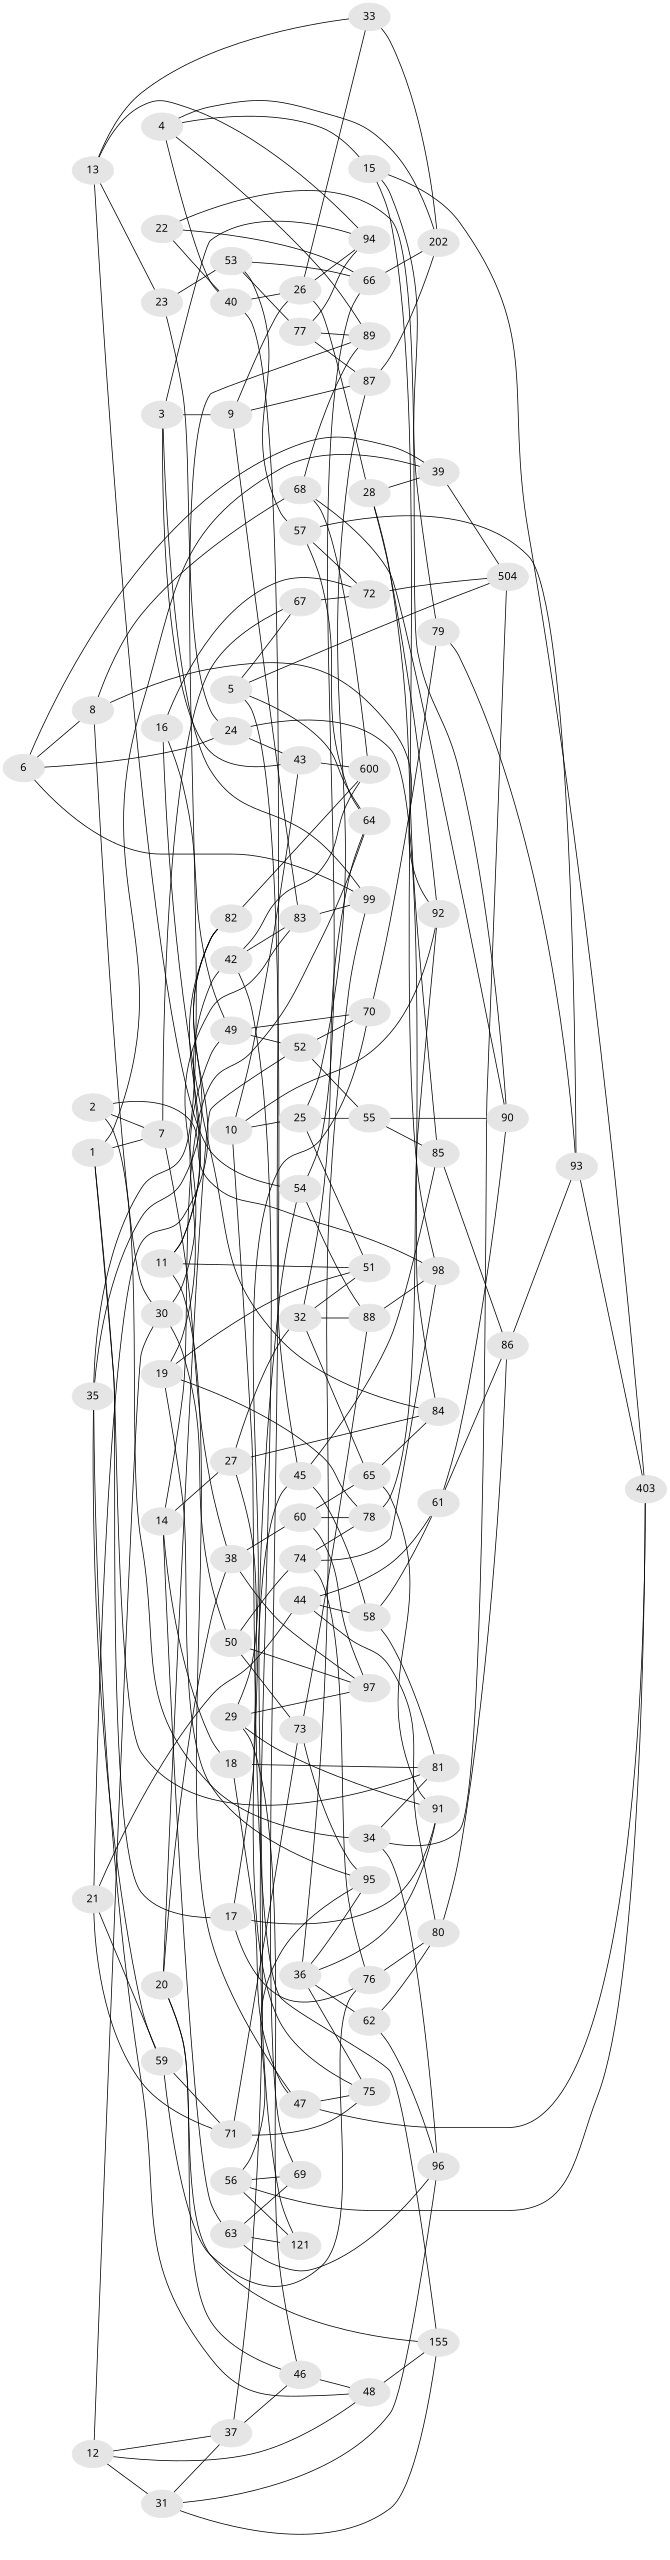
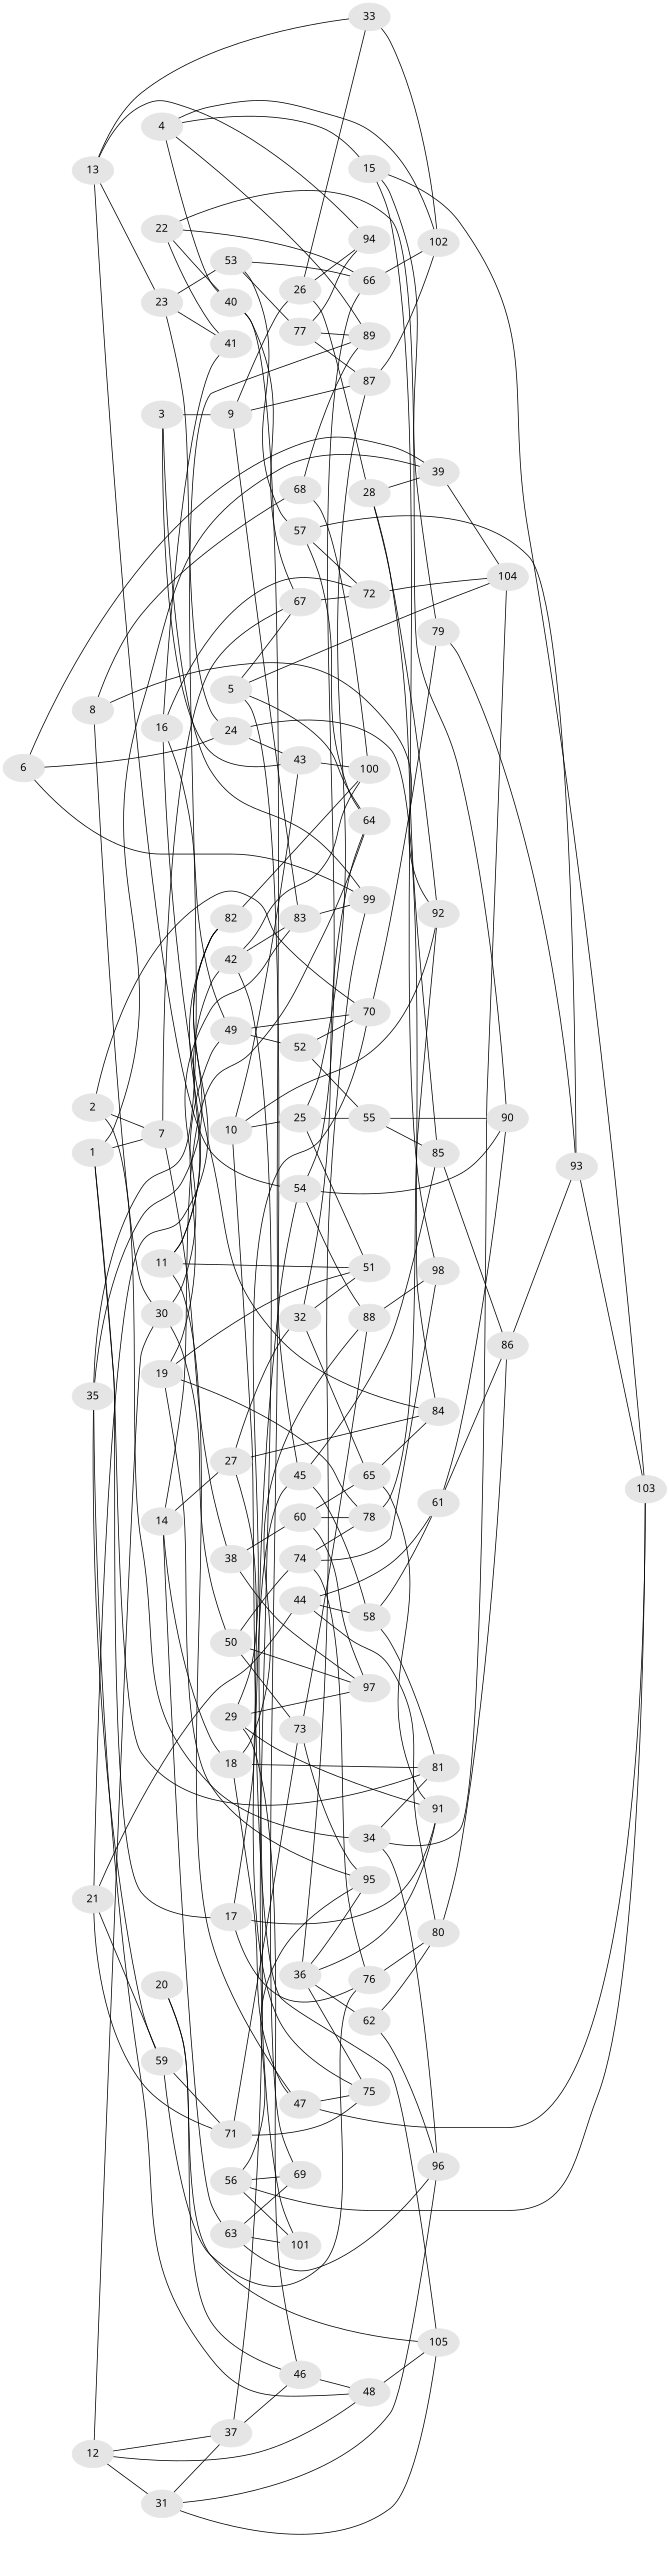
(439, 243) -> (439, 243)
(206, 250) -> none
(271, 295) -> (273, 429)
none -> (231, 344)
(508, 577) -> (508, 577)
(58, 739) -> none
(369, 770) -> (369, 770)
(440, 786) -> (426, 1187)
(245, 1201) -> (186, 916)
(335, 1318) -> (284, 1443)
(186, 1471) -> none
(646, 1489) -> (646, 1489)
(185, 1770) -> none
(300, 2246) -> (300, 2246)
(439, 2343) -> (439, 2343)
